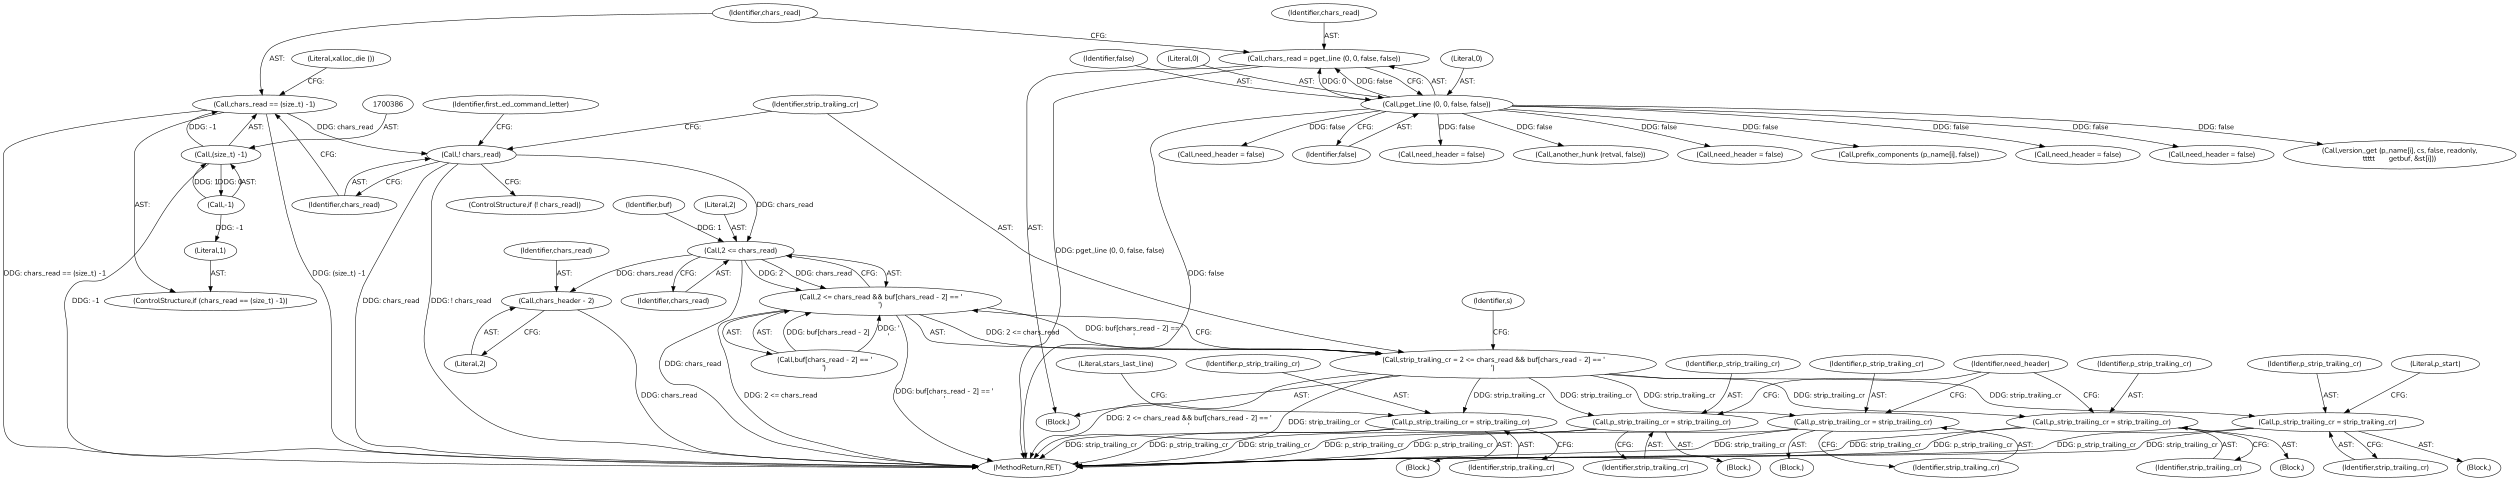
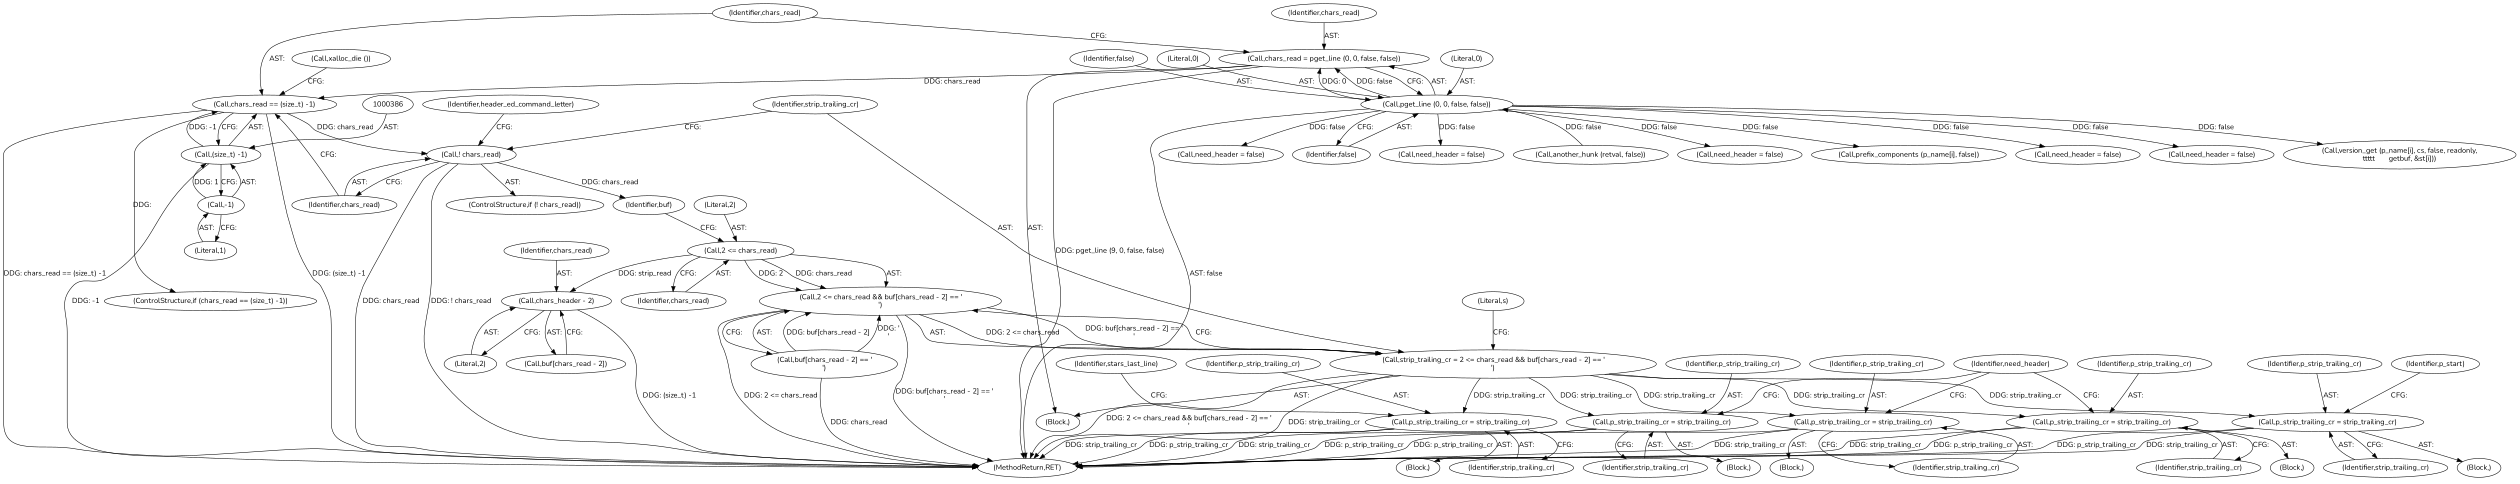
(341, 59) -> (341, 59)
none -> (788, 81)
(388, 104) -> (388, 104)
(511, 104) -> (511, 104)
none -> (221, 124)
(1510, 129) -> (1548, 121)
(659, 164) -> (559, 180)
(230, 182) -> (230, 182)
(514, 182) -> (514, 182)
(143, 205) -> (143, 205)
(230, 228) -> (230, 228)
(710, 228) -> (710, 228)
(1110, 251) -> (1110, 251)
(835, 264) -> none
(211, 273) -> (198, 229)
(645, 274) -> (645, 274)
(1206, 274) -> (1206, 274)
(1493, 301) -> (1493, 301)
(735, 333) -> (735, 333)
none -> (566, 364)
(1116, 364) -> (1116, 364)
(2435, 364) -> (2435, 364)
(670, 395) -> (670, 395)
(734, 420) -> (872, 451)
